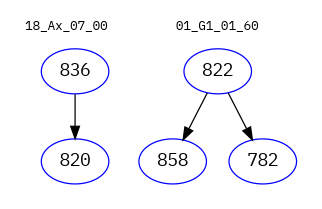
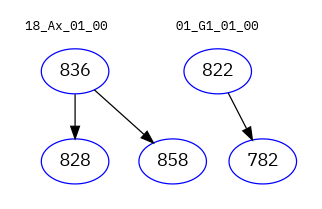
(67, 27) -> (67, 27)
(218, 27) -> (218, 27)
(198, 111) -> (111, 104)
(75, 161) -> (75, 161)
